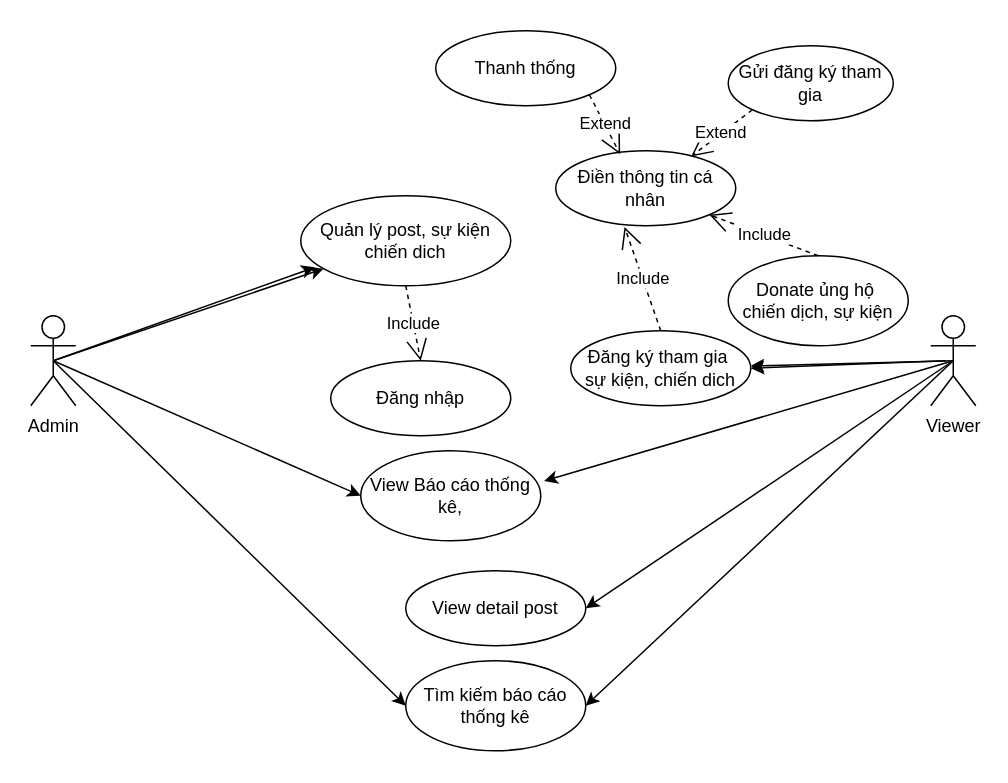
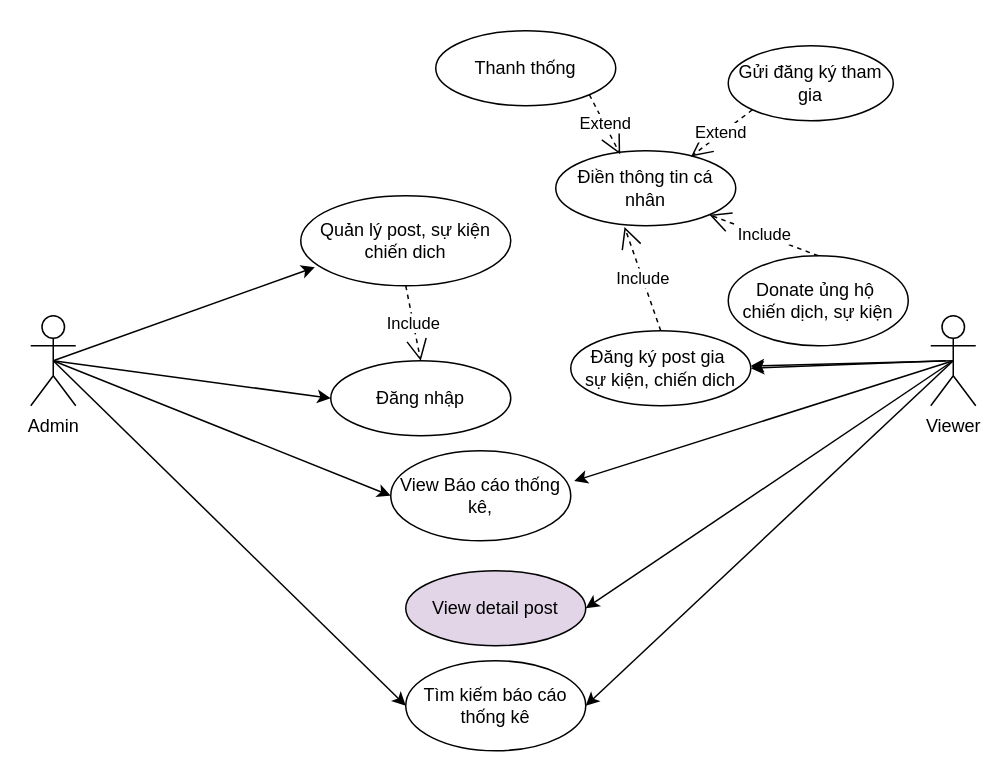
(216, 305) -> (193, 380)
(661, 368) -> (661, 368)
(451, 496) -> (481, 496)
(496, 608) -> (496, 608)
